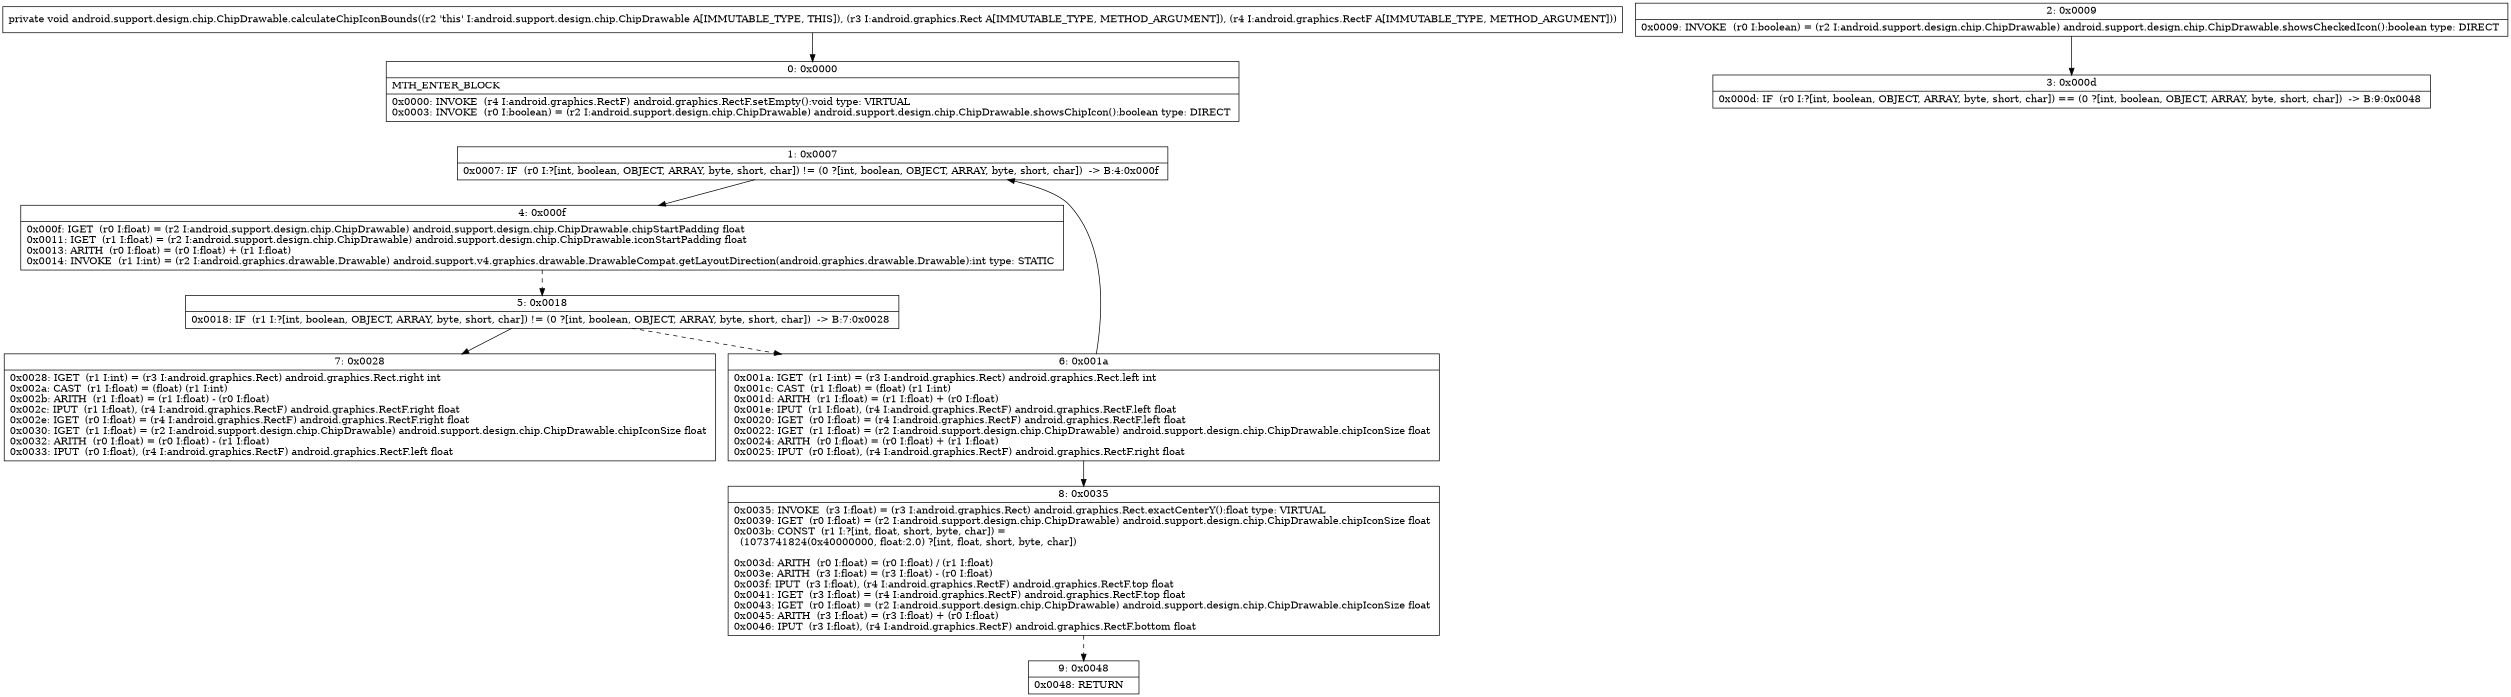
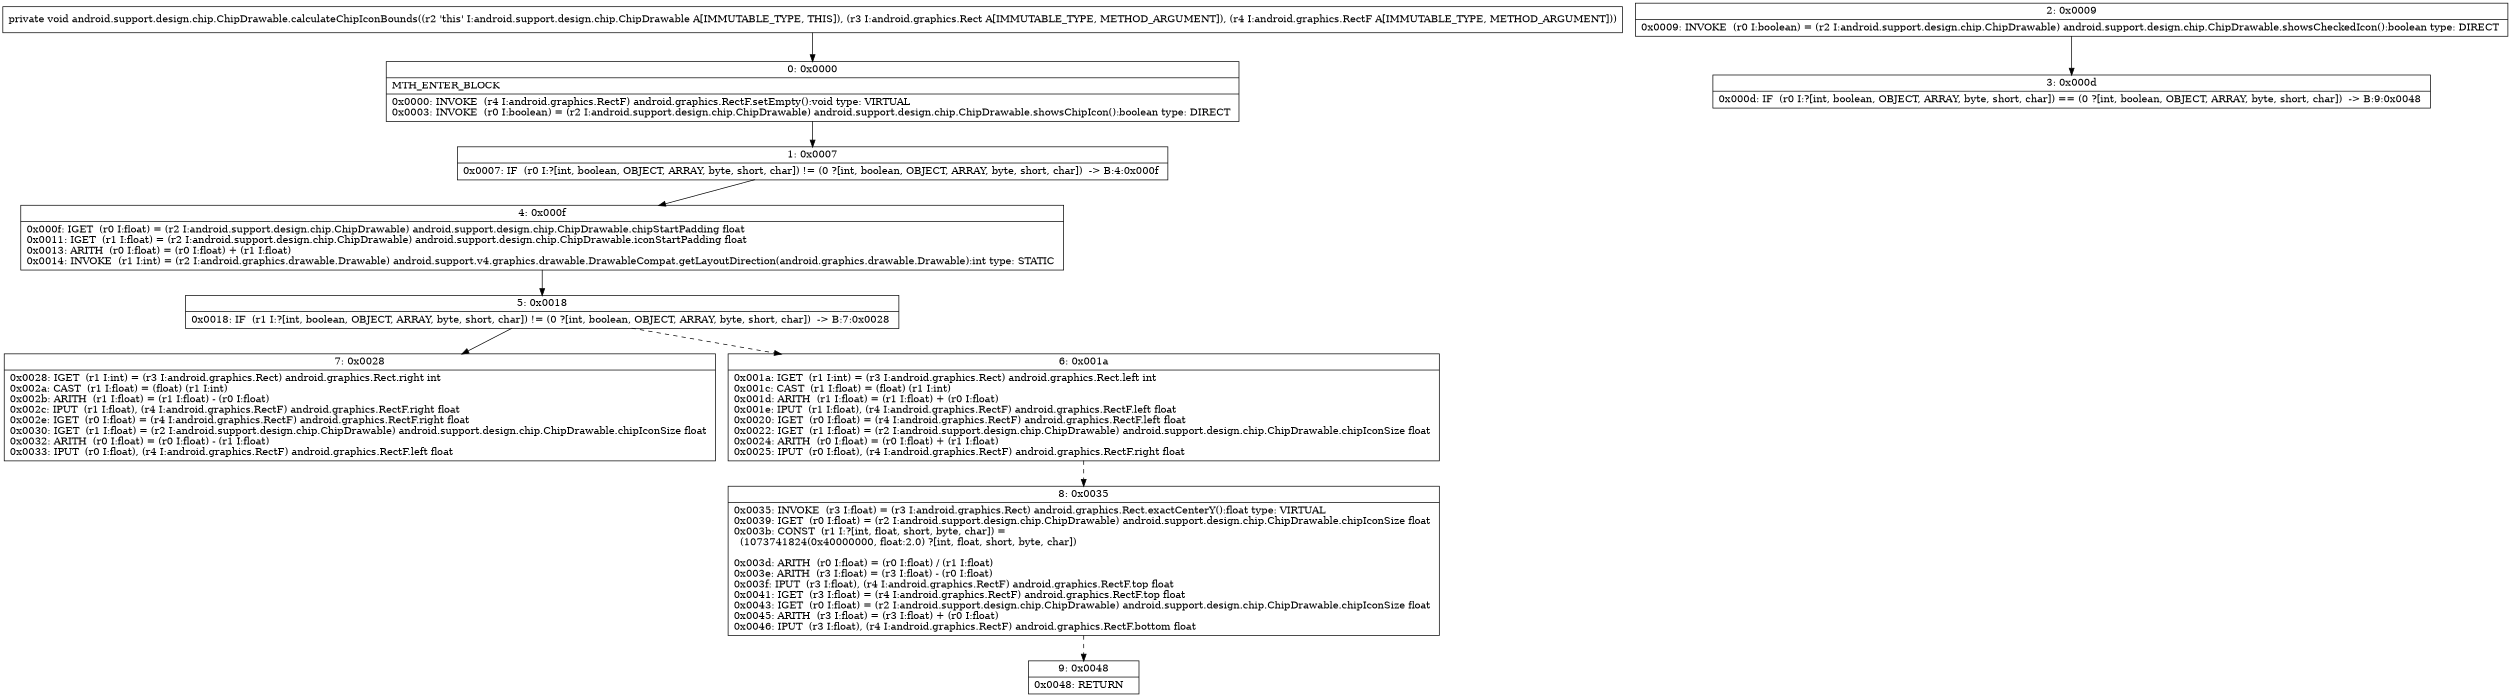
(1092, 247) -> (813, 131)
(542, 279) -> (542, 279)
(1084, 470) -> (1084, 470)
